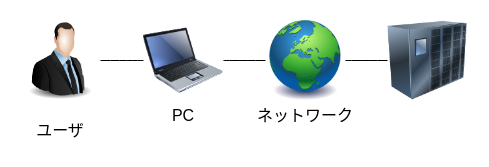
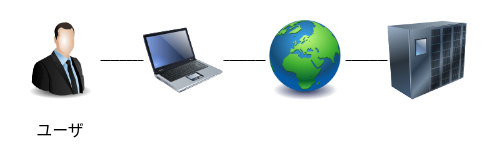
(184, 116) -> none
(306, 116) -> none
